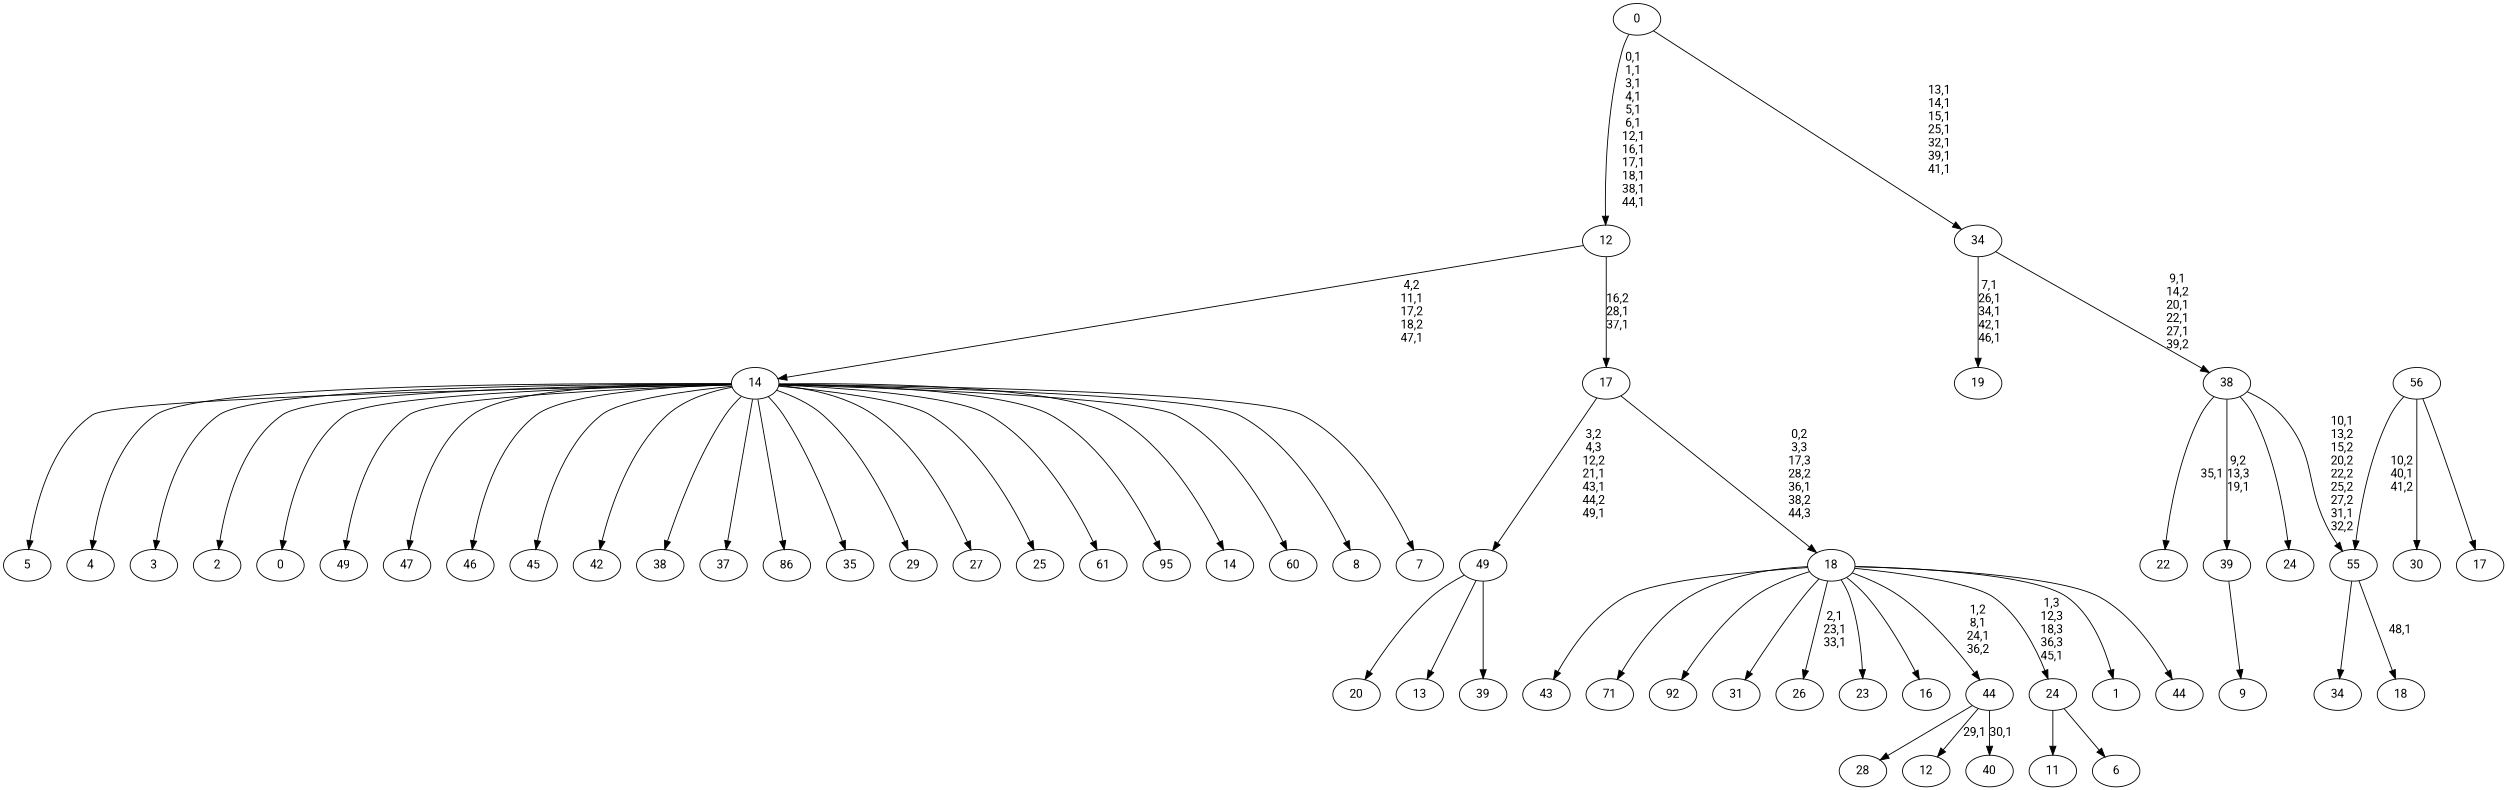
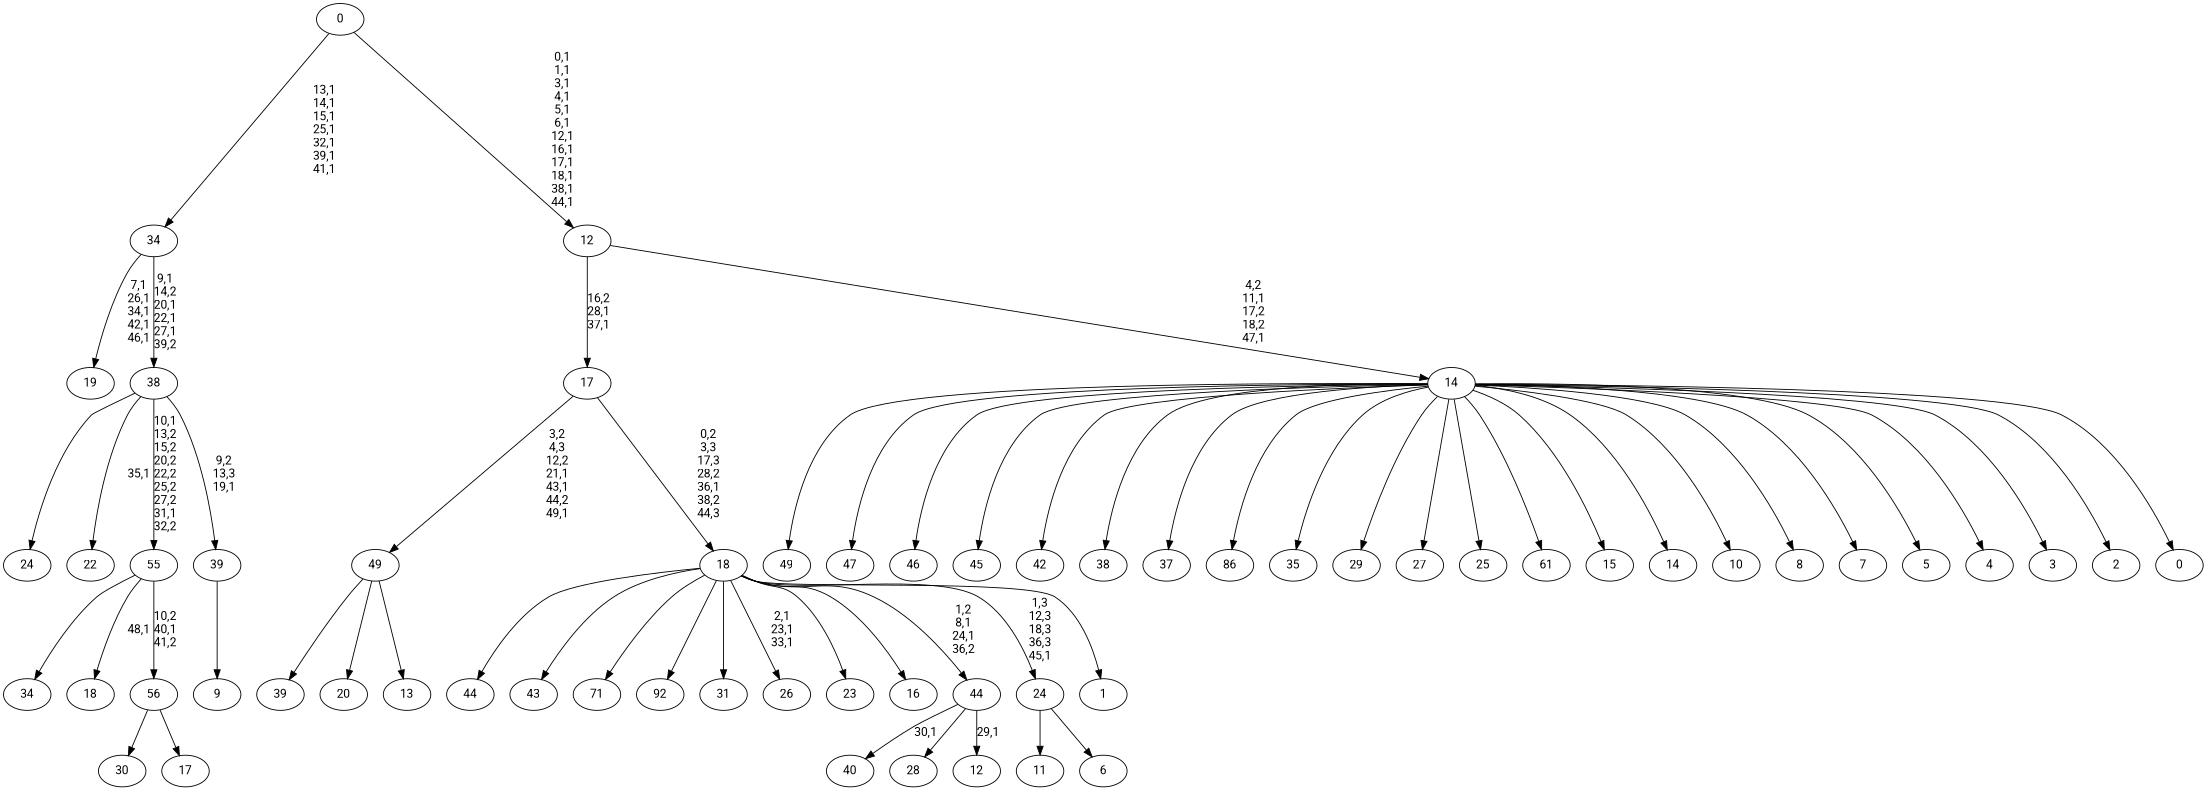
(2371, 465) -> (154, 626)
(1167, 565) -> (1610, 565)
(1293, 565) -> (1736, 565)
